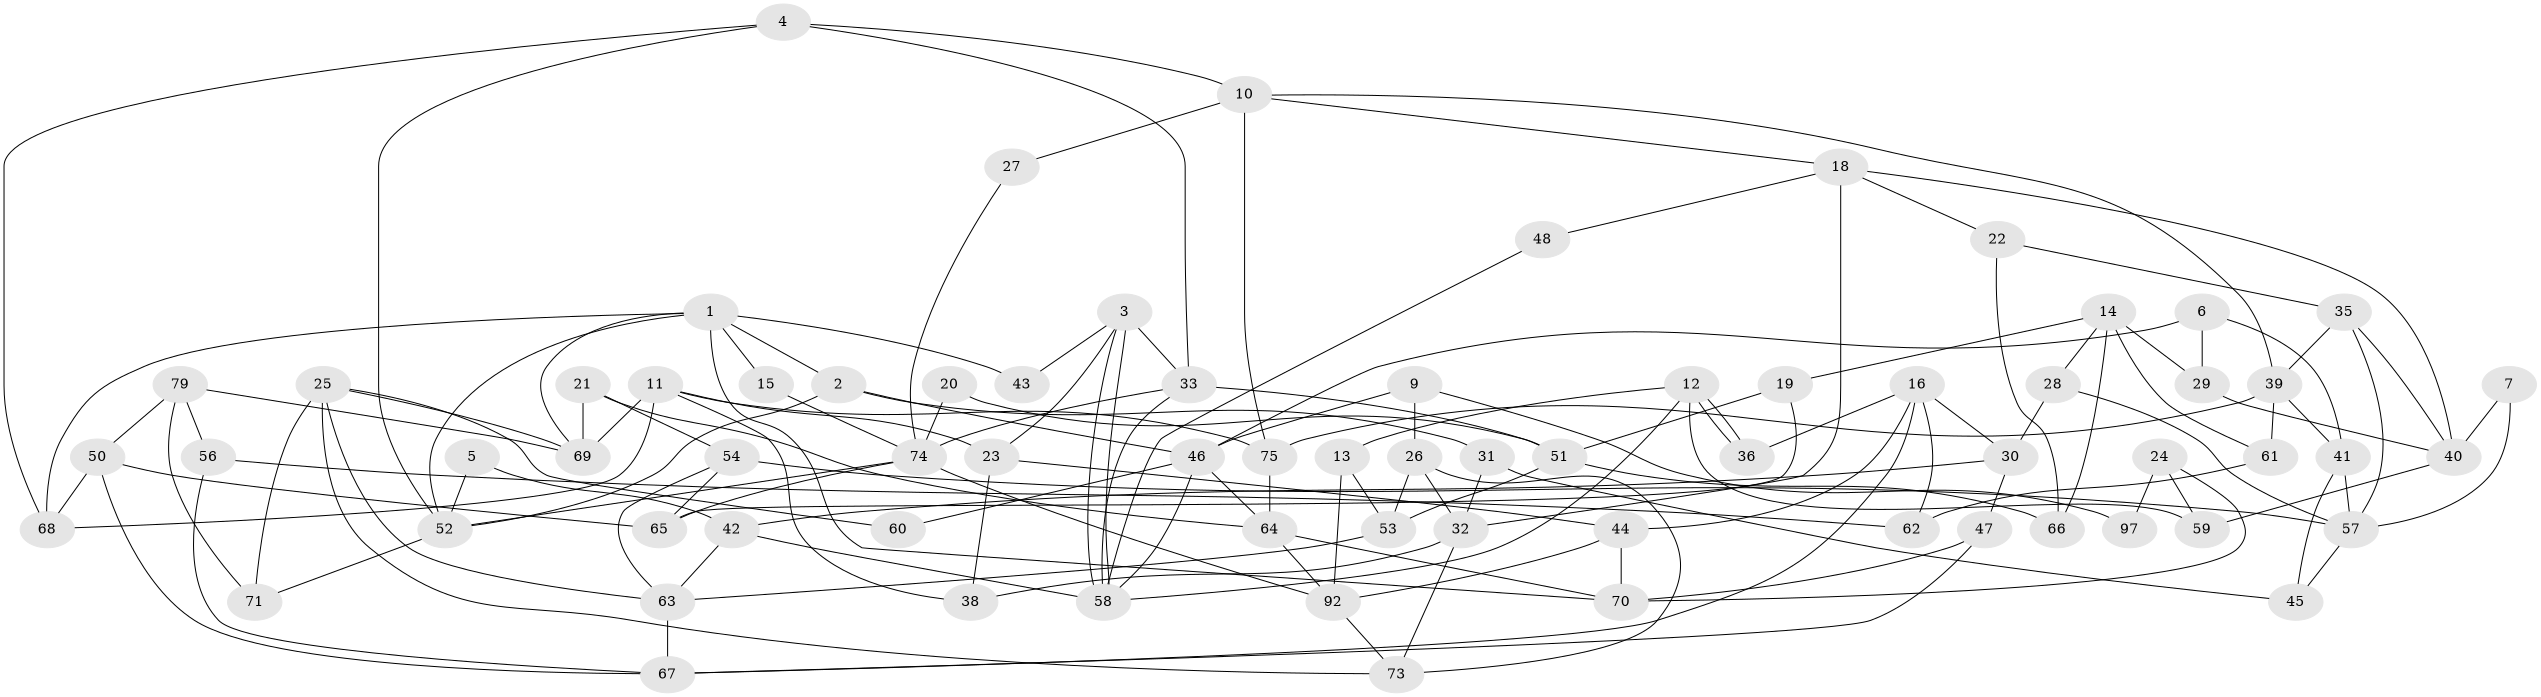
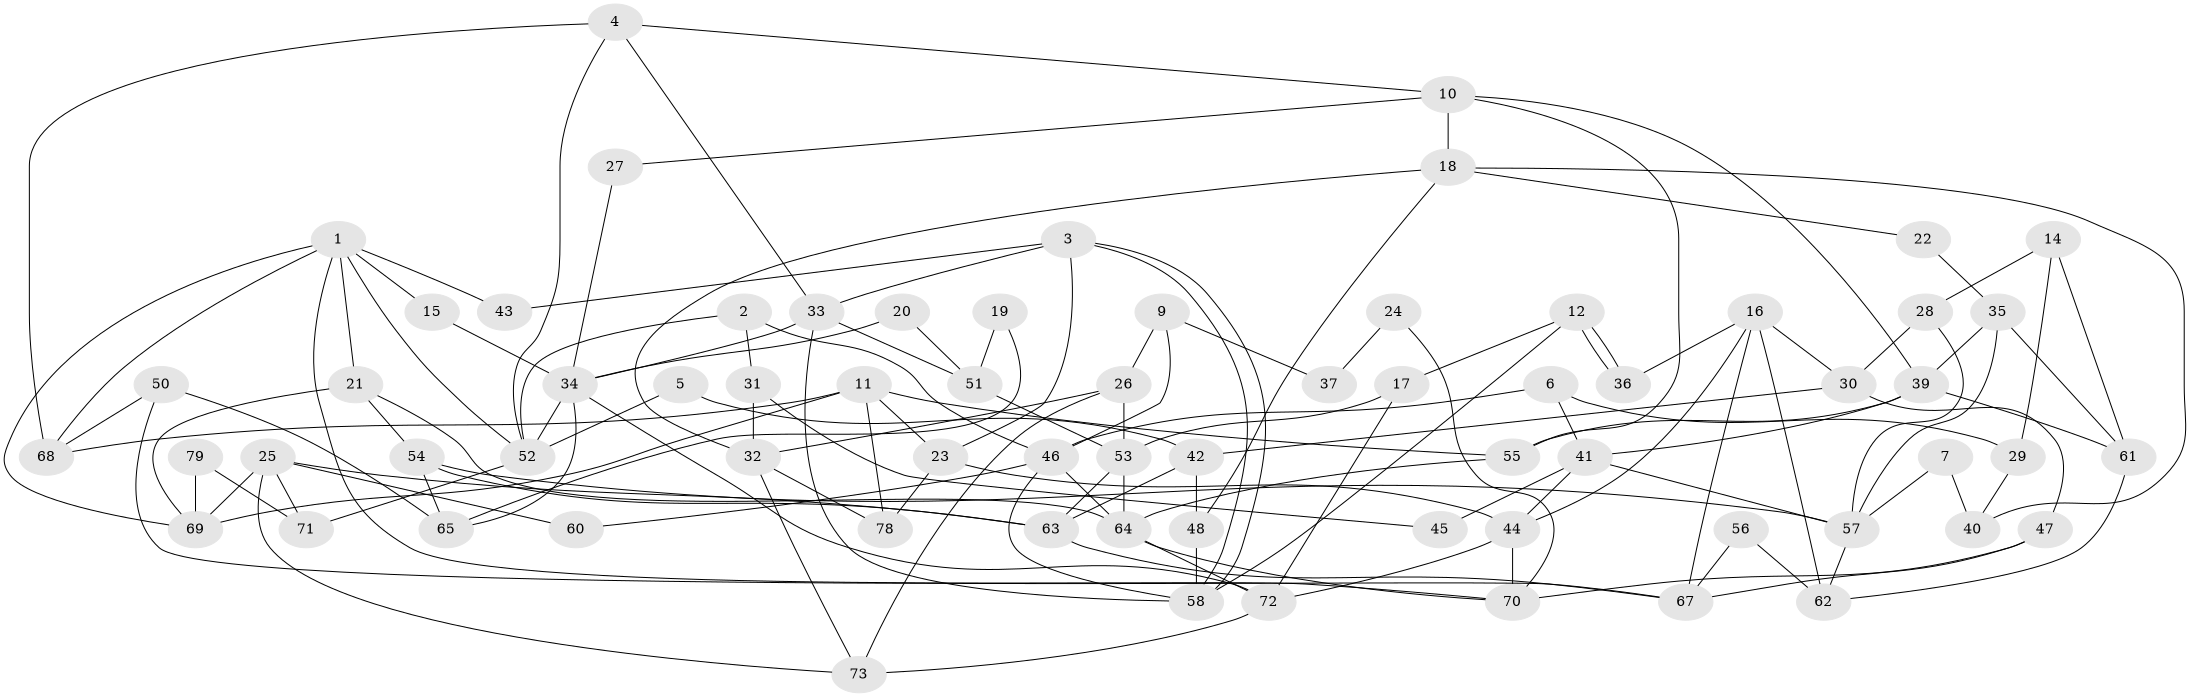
(775, 348) -> (347, 312)
(1920, 354) -> none
(2403, 382) -> (2063, 385)
(139, 421) -> none
(194, 421) -> none
(919, 457) -> (570, 385)
(1270, 457) -> (1513, 457)
(1342, 457) -> (1402, 385)
none -> (1558, 485)
none -> (1124, 494)
(2057, 530) -> none
(2130, 530) -> (1329, 385)
(2202, 530) -> none
(2324, 566) -> (1838, 566)
(917, 568) -> (1196, 494)
(971, 602) -> (885, 530)
(1333, 602) -> (1269, 602)
